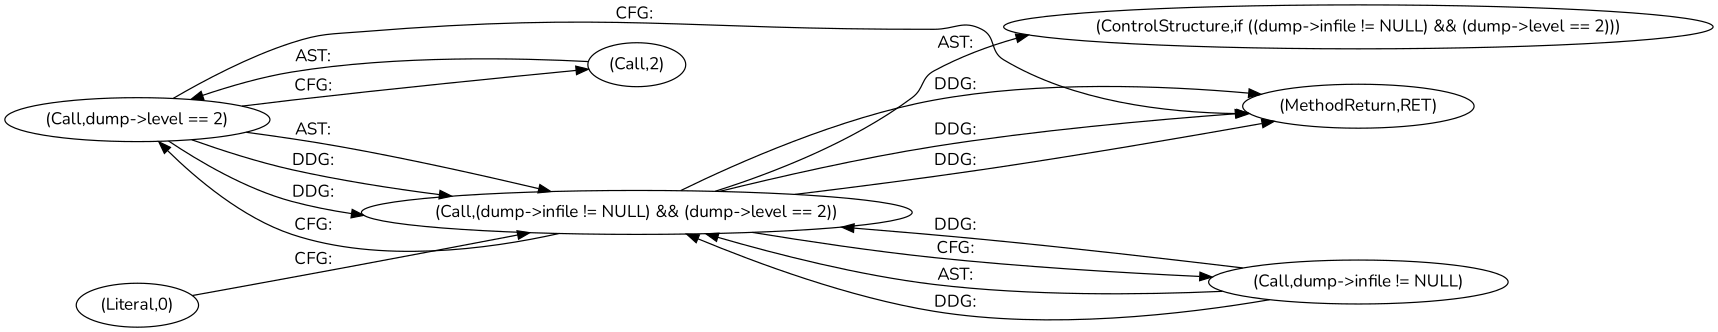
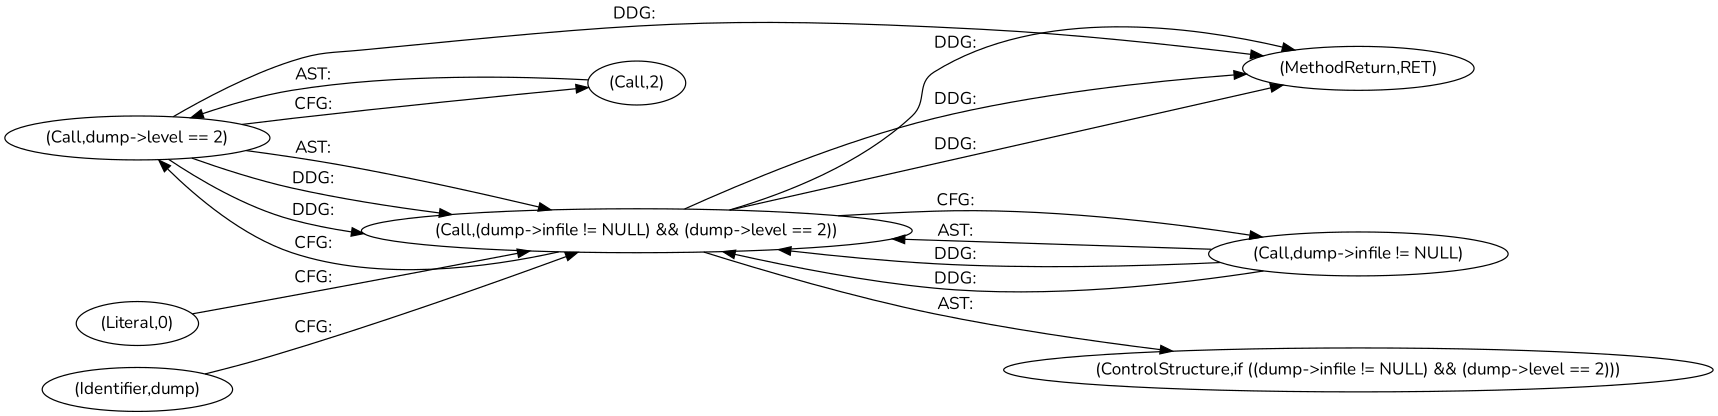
(637, 14) -> (637, 14)
none -> (137, 389)
